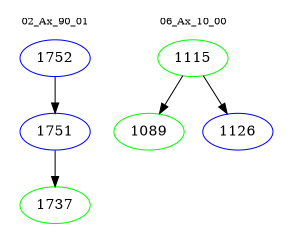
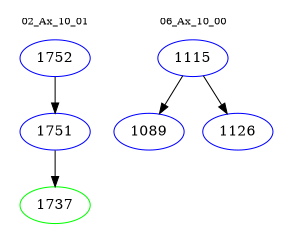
(55, 22) -> (55, 22)
(193, 58) -> (193, 58)
(149, 132) -> (149, 132)
